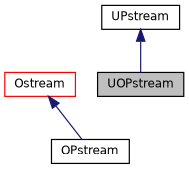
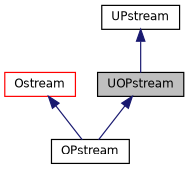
none -> (112, 123)
